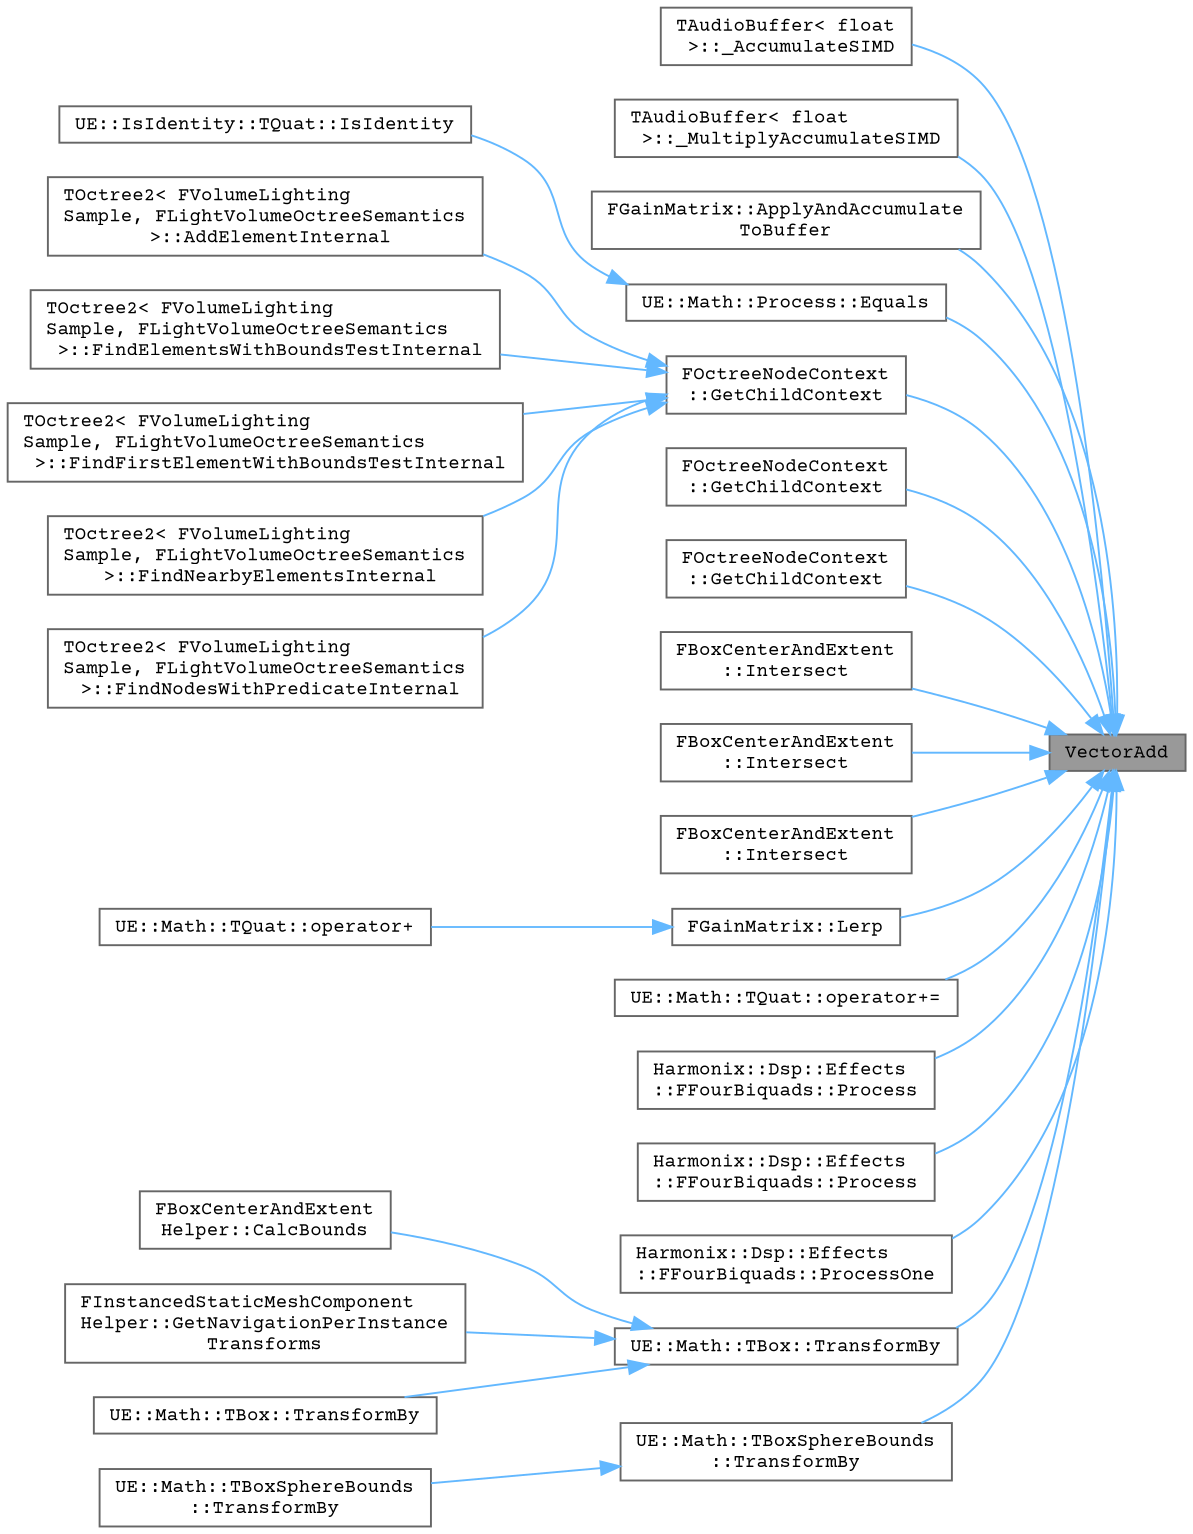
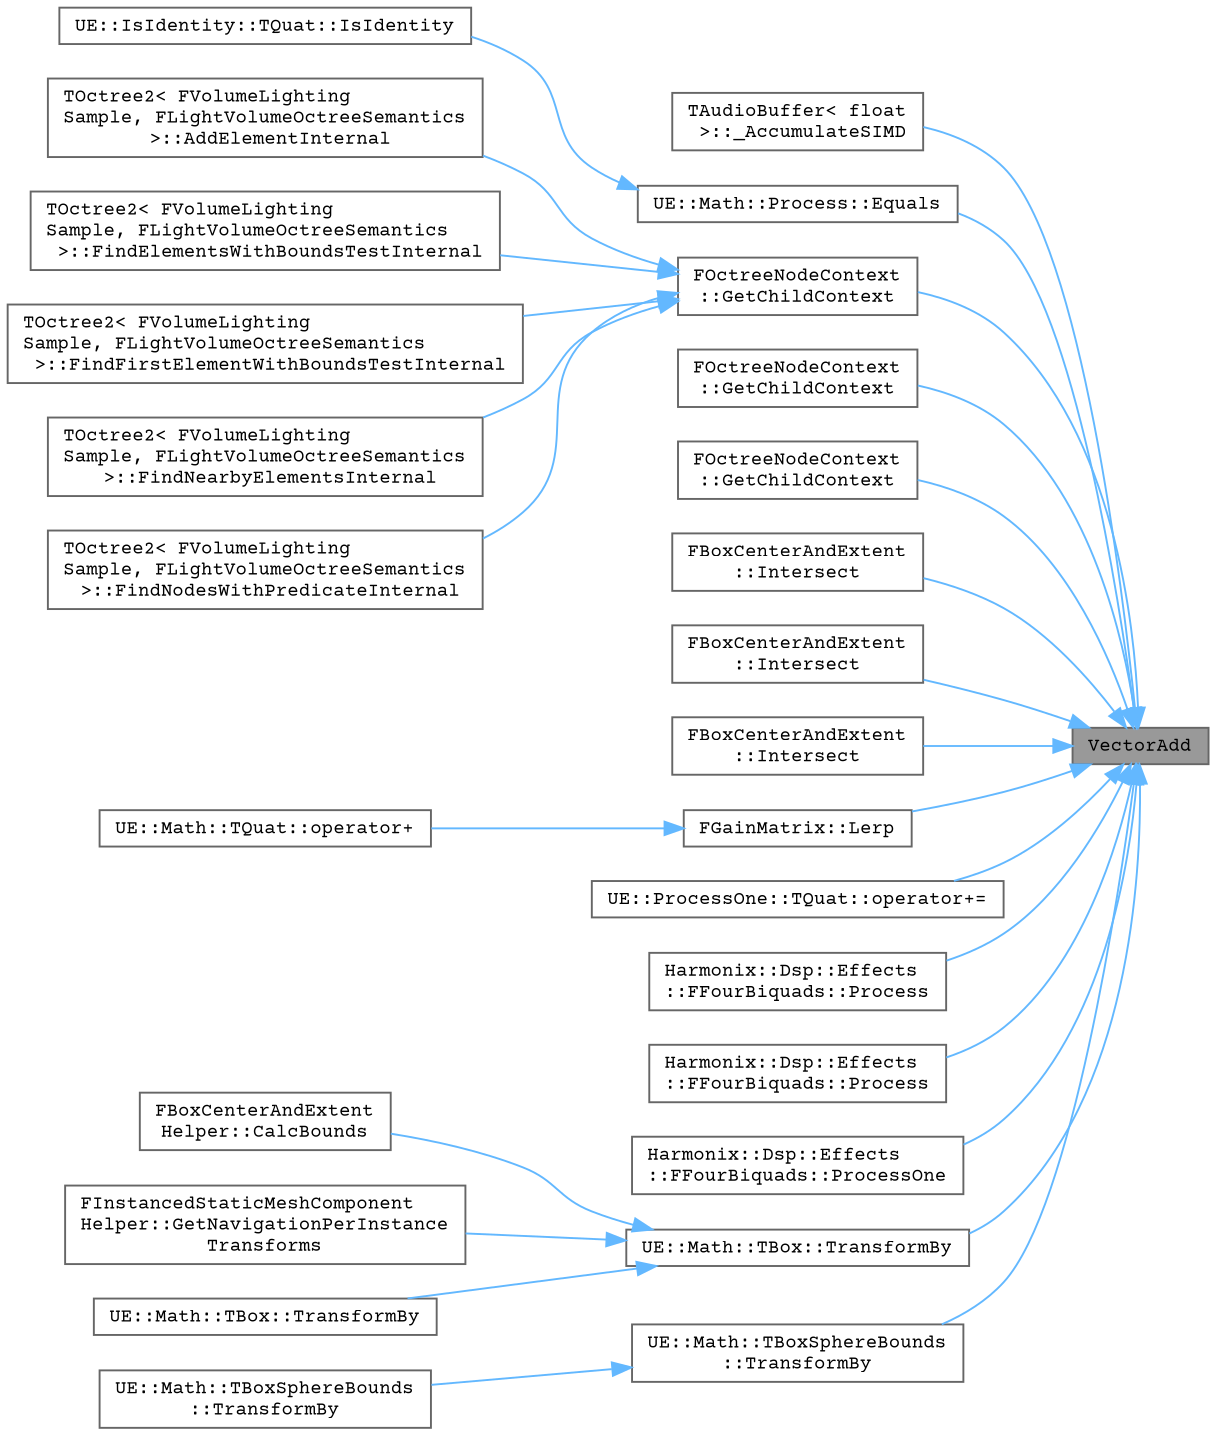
(786, 128) -> none
(786, 220) -> none
(786, 998) -> (798, 899)
